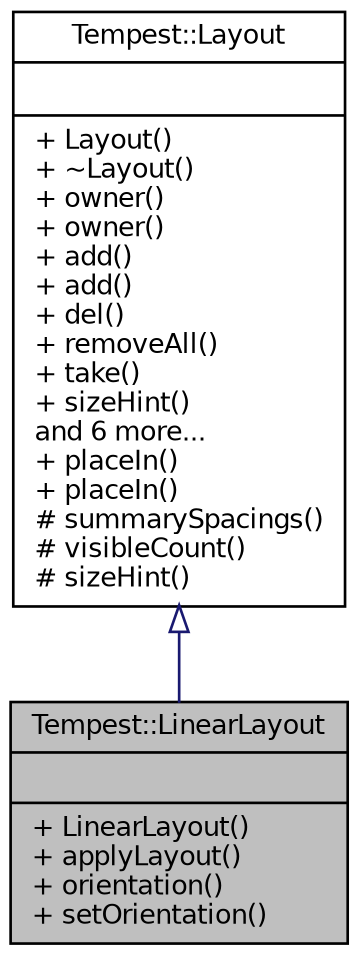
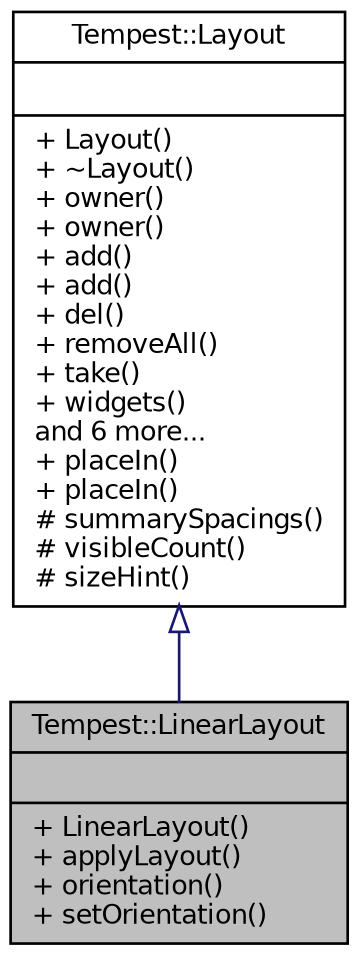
(113, 403) -> (111, 403)
